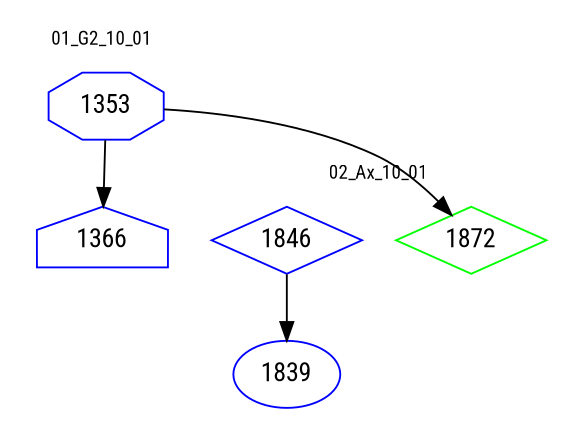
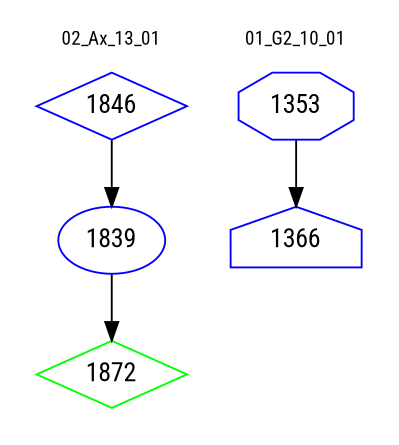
(310, 132) -> (112, 298)
(379, 174) -> (112, 40)
